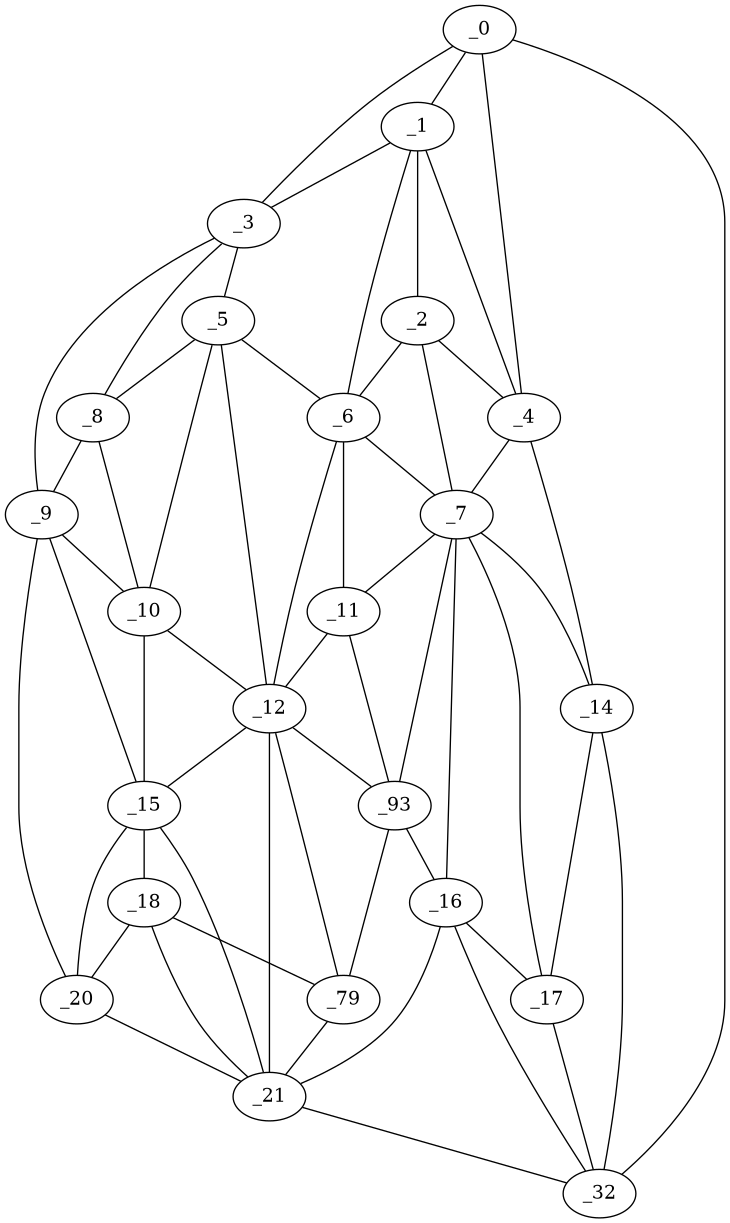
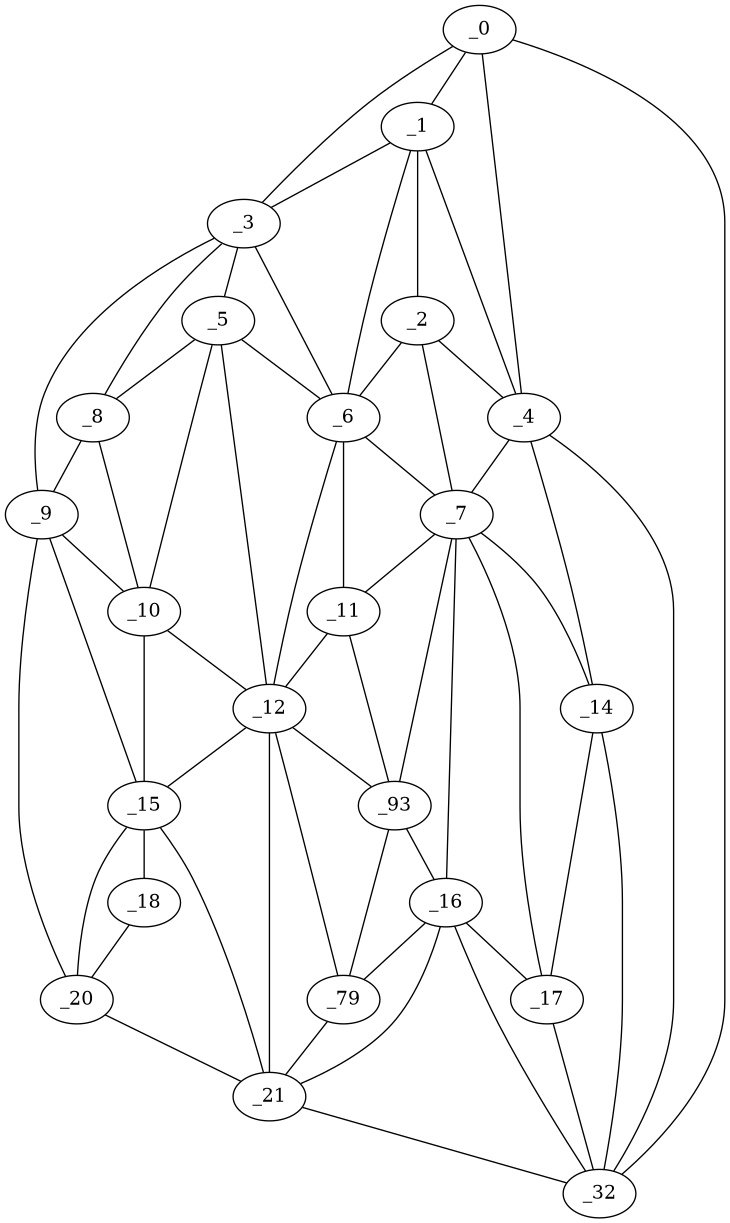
none -> (294, 320)
none -> (674, 785)
(244, 951) -> (395, 951)
(190, 1008) -> none
